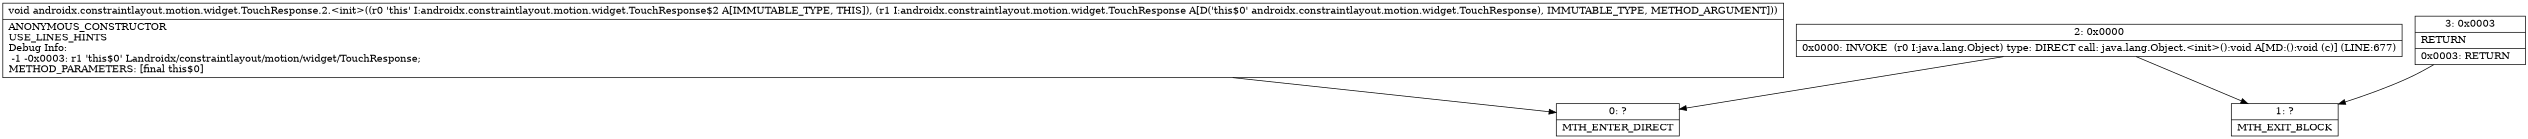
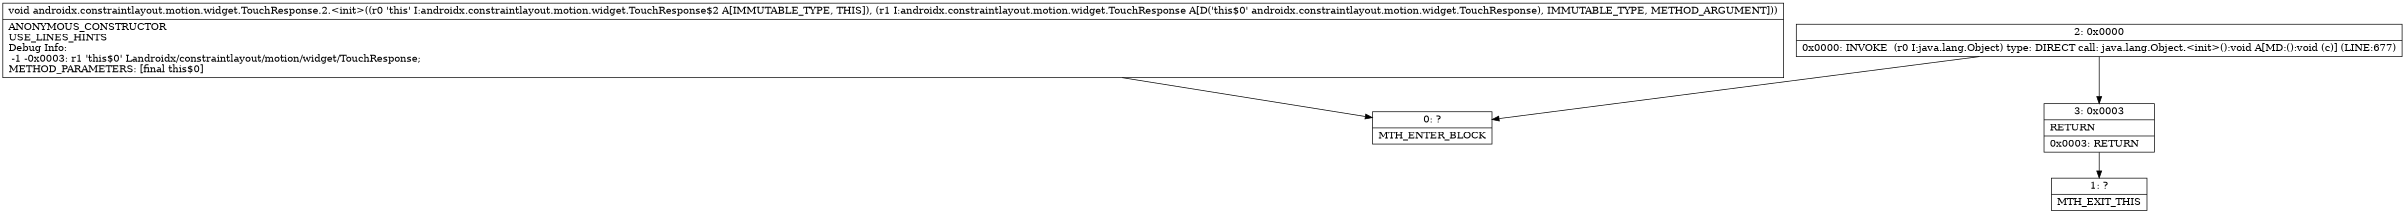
(2189, 79) -> (2099, 77)
(1618, 128) -> (1432, 136)
(2285, 128) -> (2099, 202)
